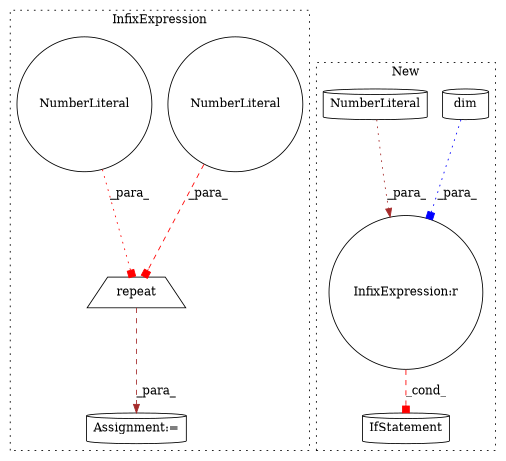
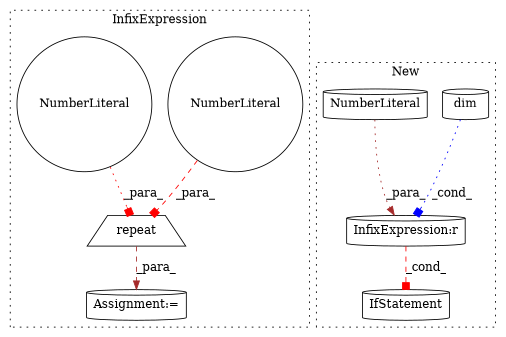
(457, 194) -> (452, 194)
(406, 292) -> (406, 231)
